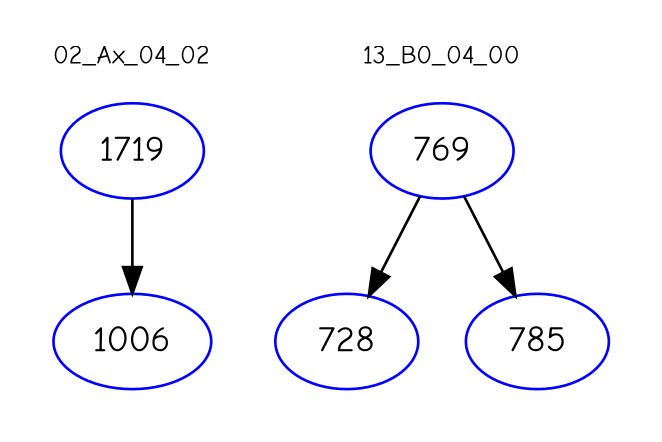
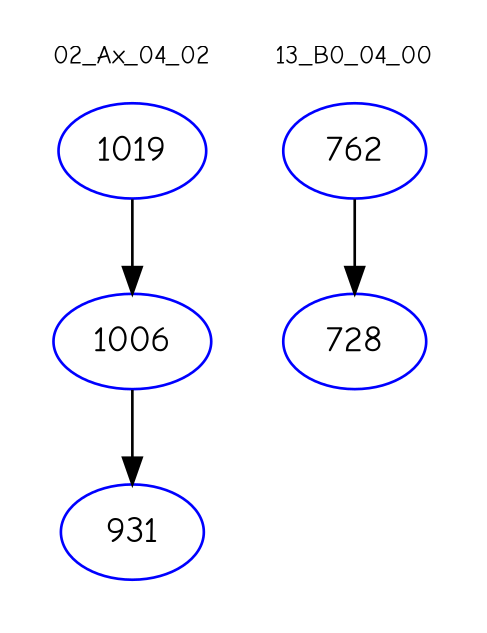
(132, 151) -> (132, 151)
(442, 151) -> (355, 151)
(537, 341) -> none
none -> (132, 532)
